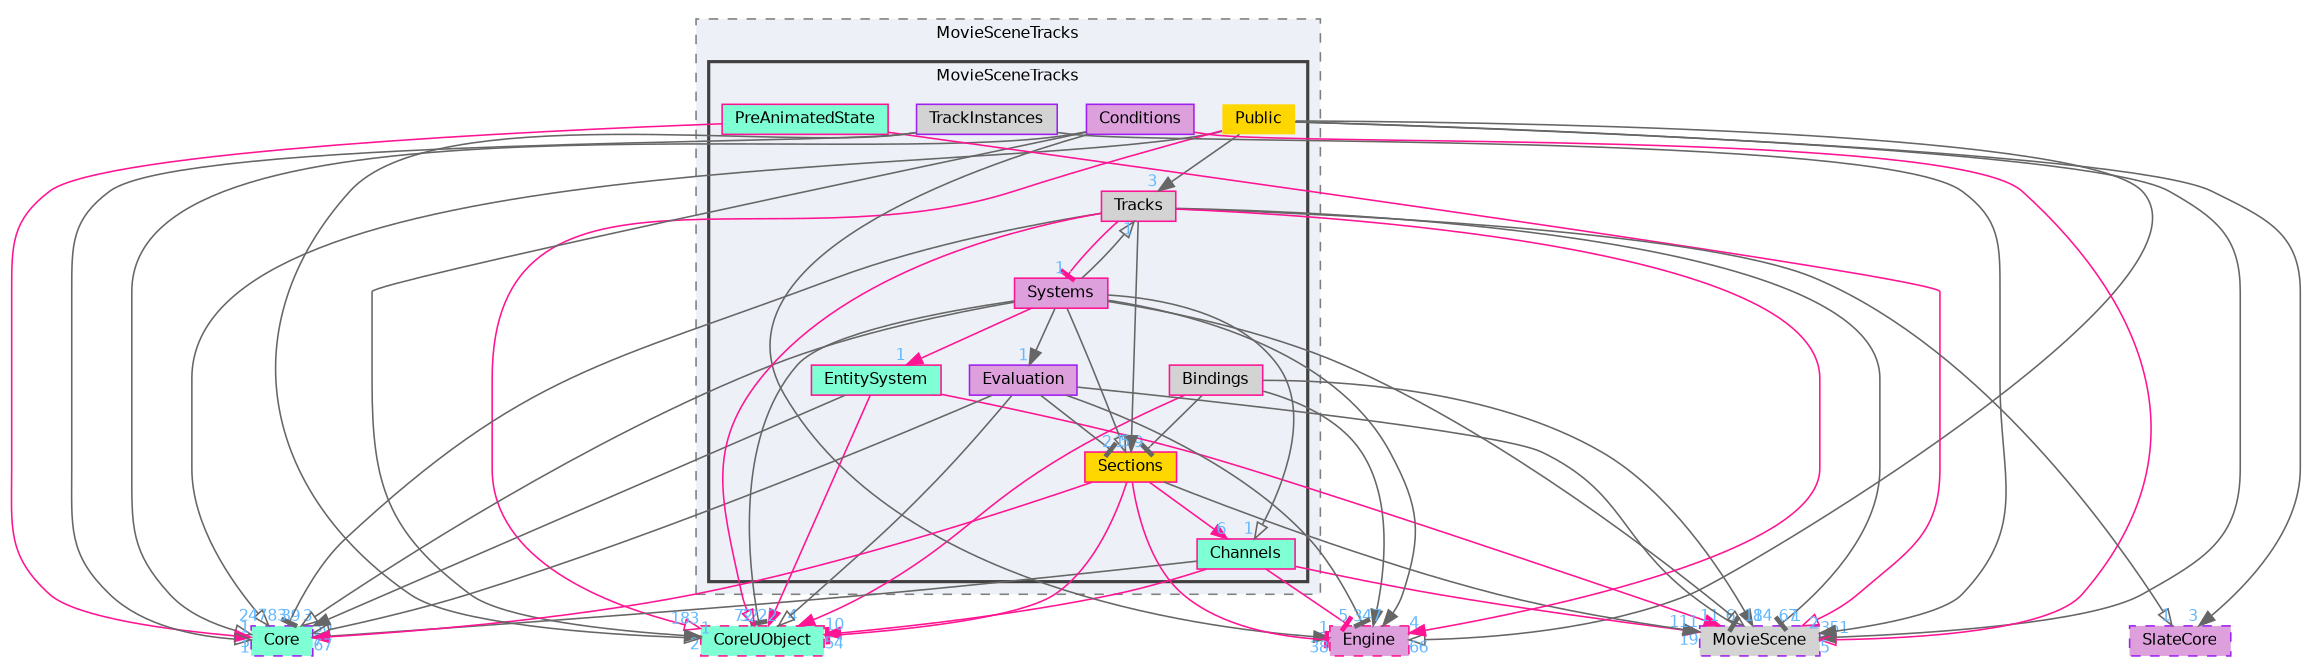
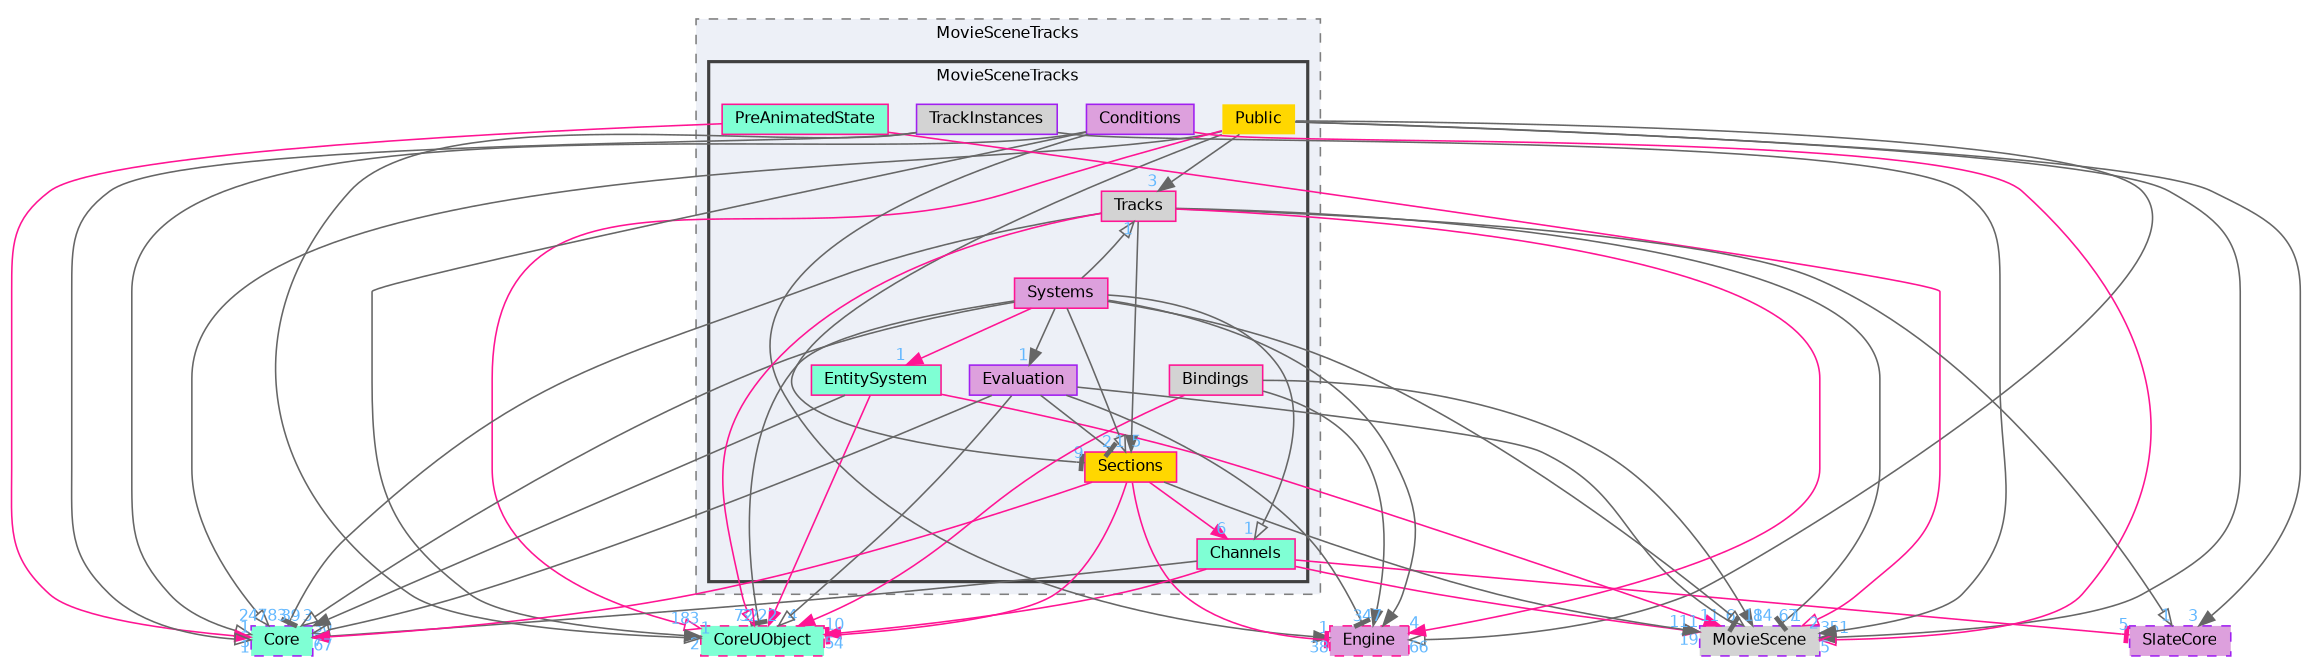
(1093, 245) -> none
(1176, 421) -> (857, 309)
(1318, 604) -> (1750, 601)
